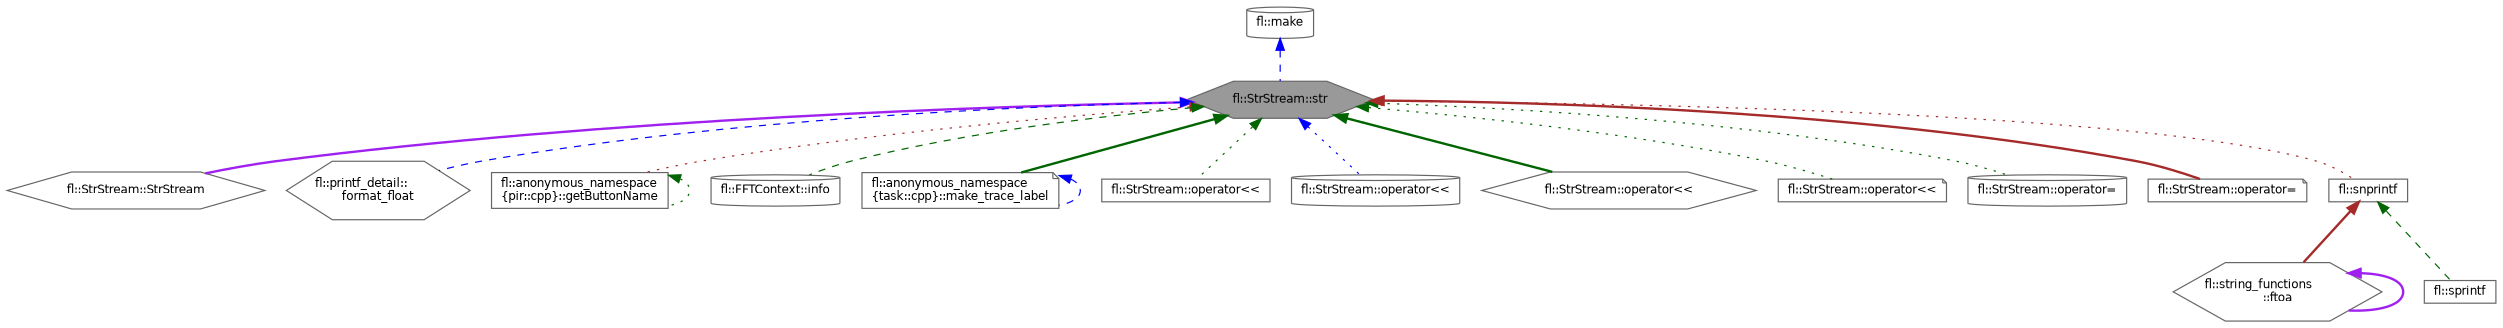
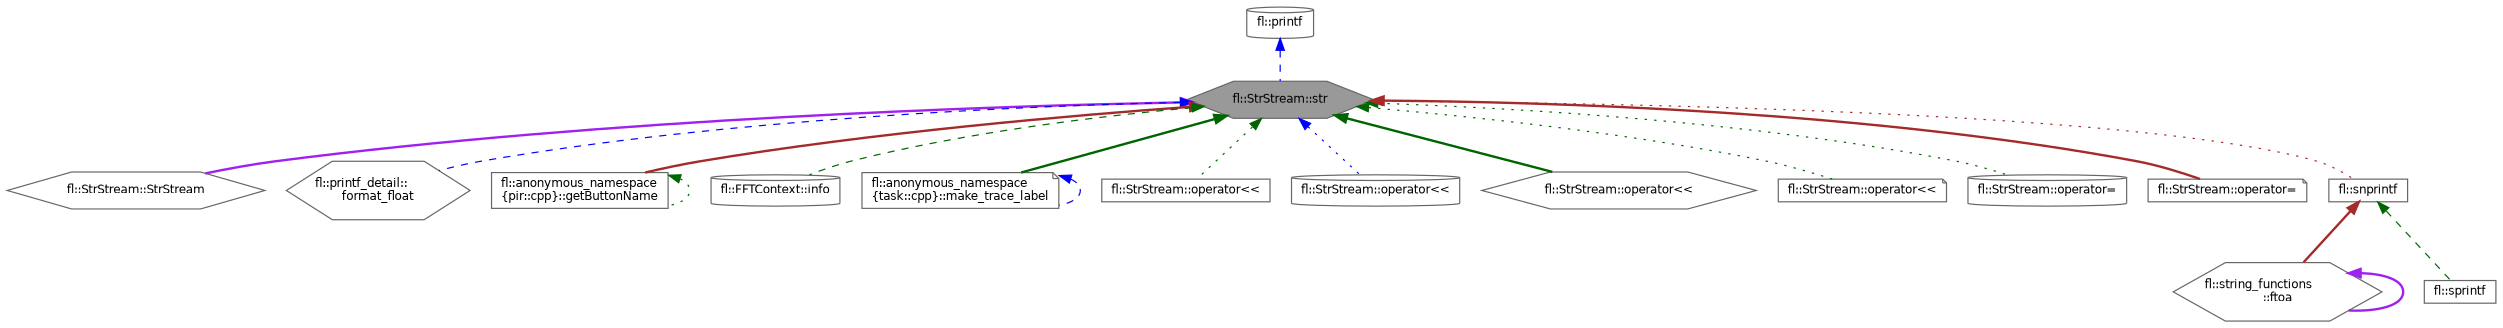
(1280, 23) -> (1280, 23)
(916, 132) -> (916, 132)
